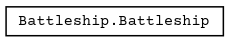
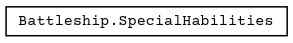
(115, 21) -> (147, 21)
